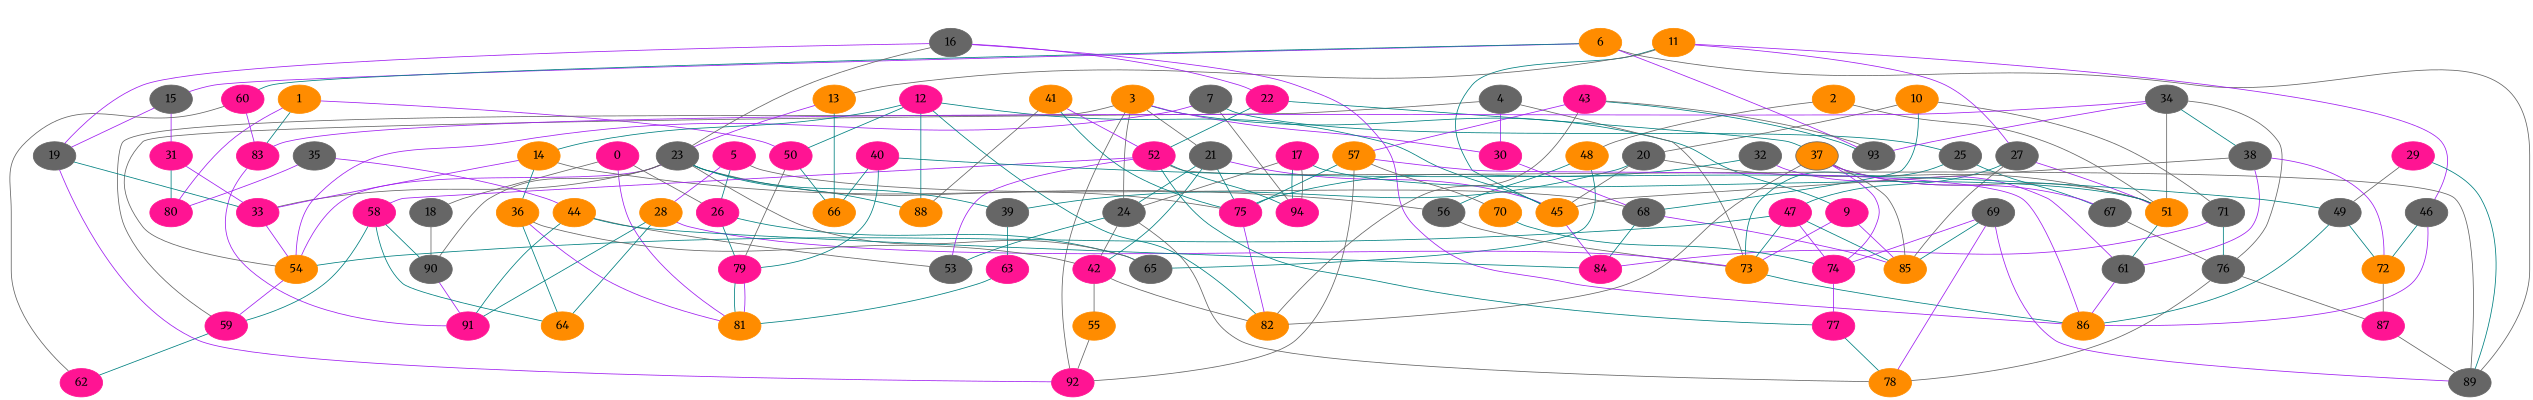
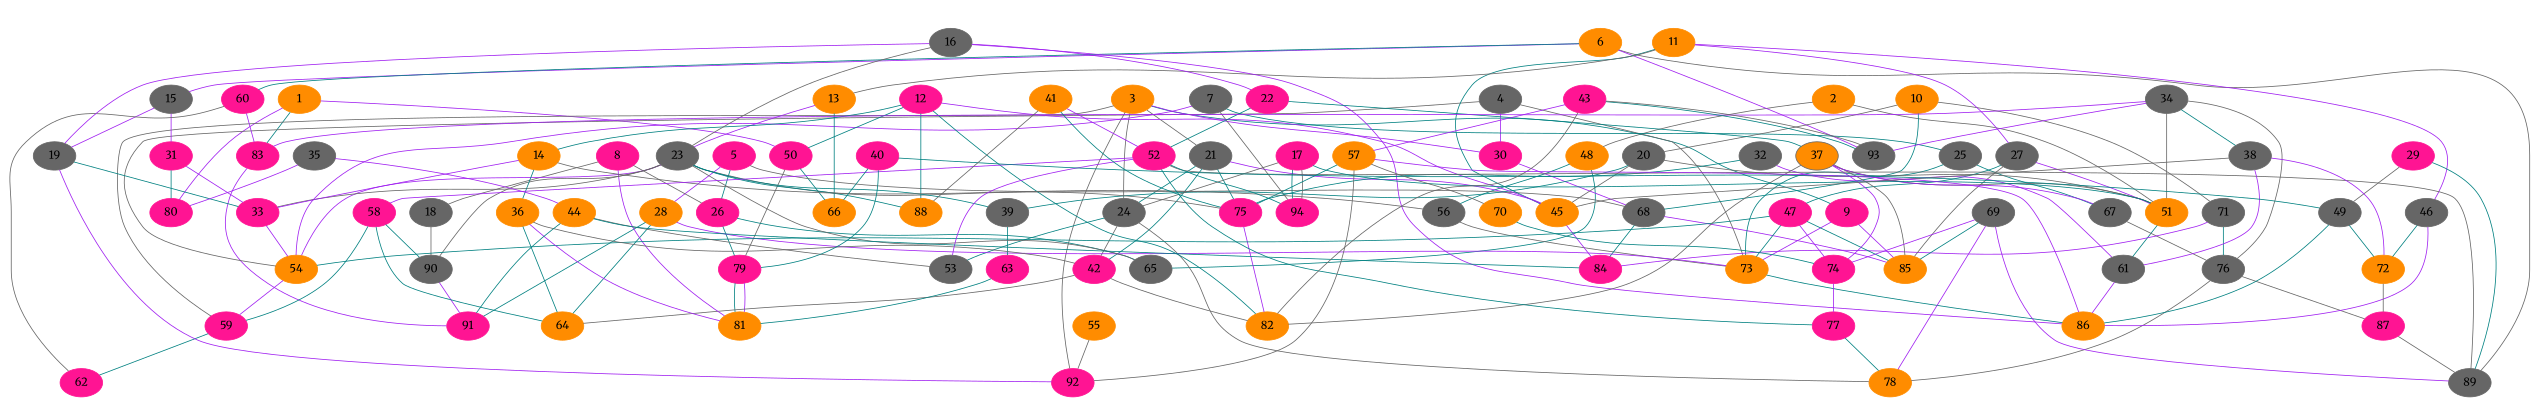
(1247, 120) -> (1247, 120)
(618, 156) -> (618, 156)
(1094, 298) -> (830, 304)
